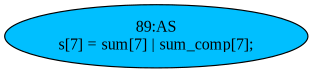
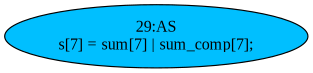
(156, 36) -> (156, 36)
